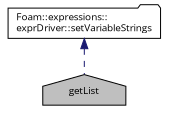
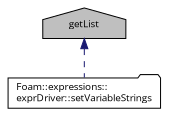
(84, 62) -> (84, 63)
